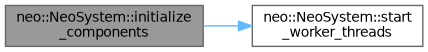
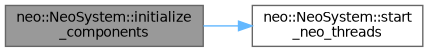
(338, 26) -> (338, 26)
